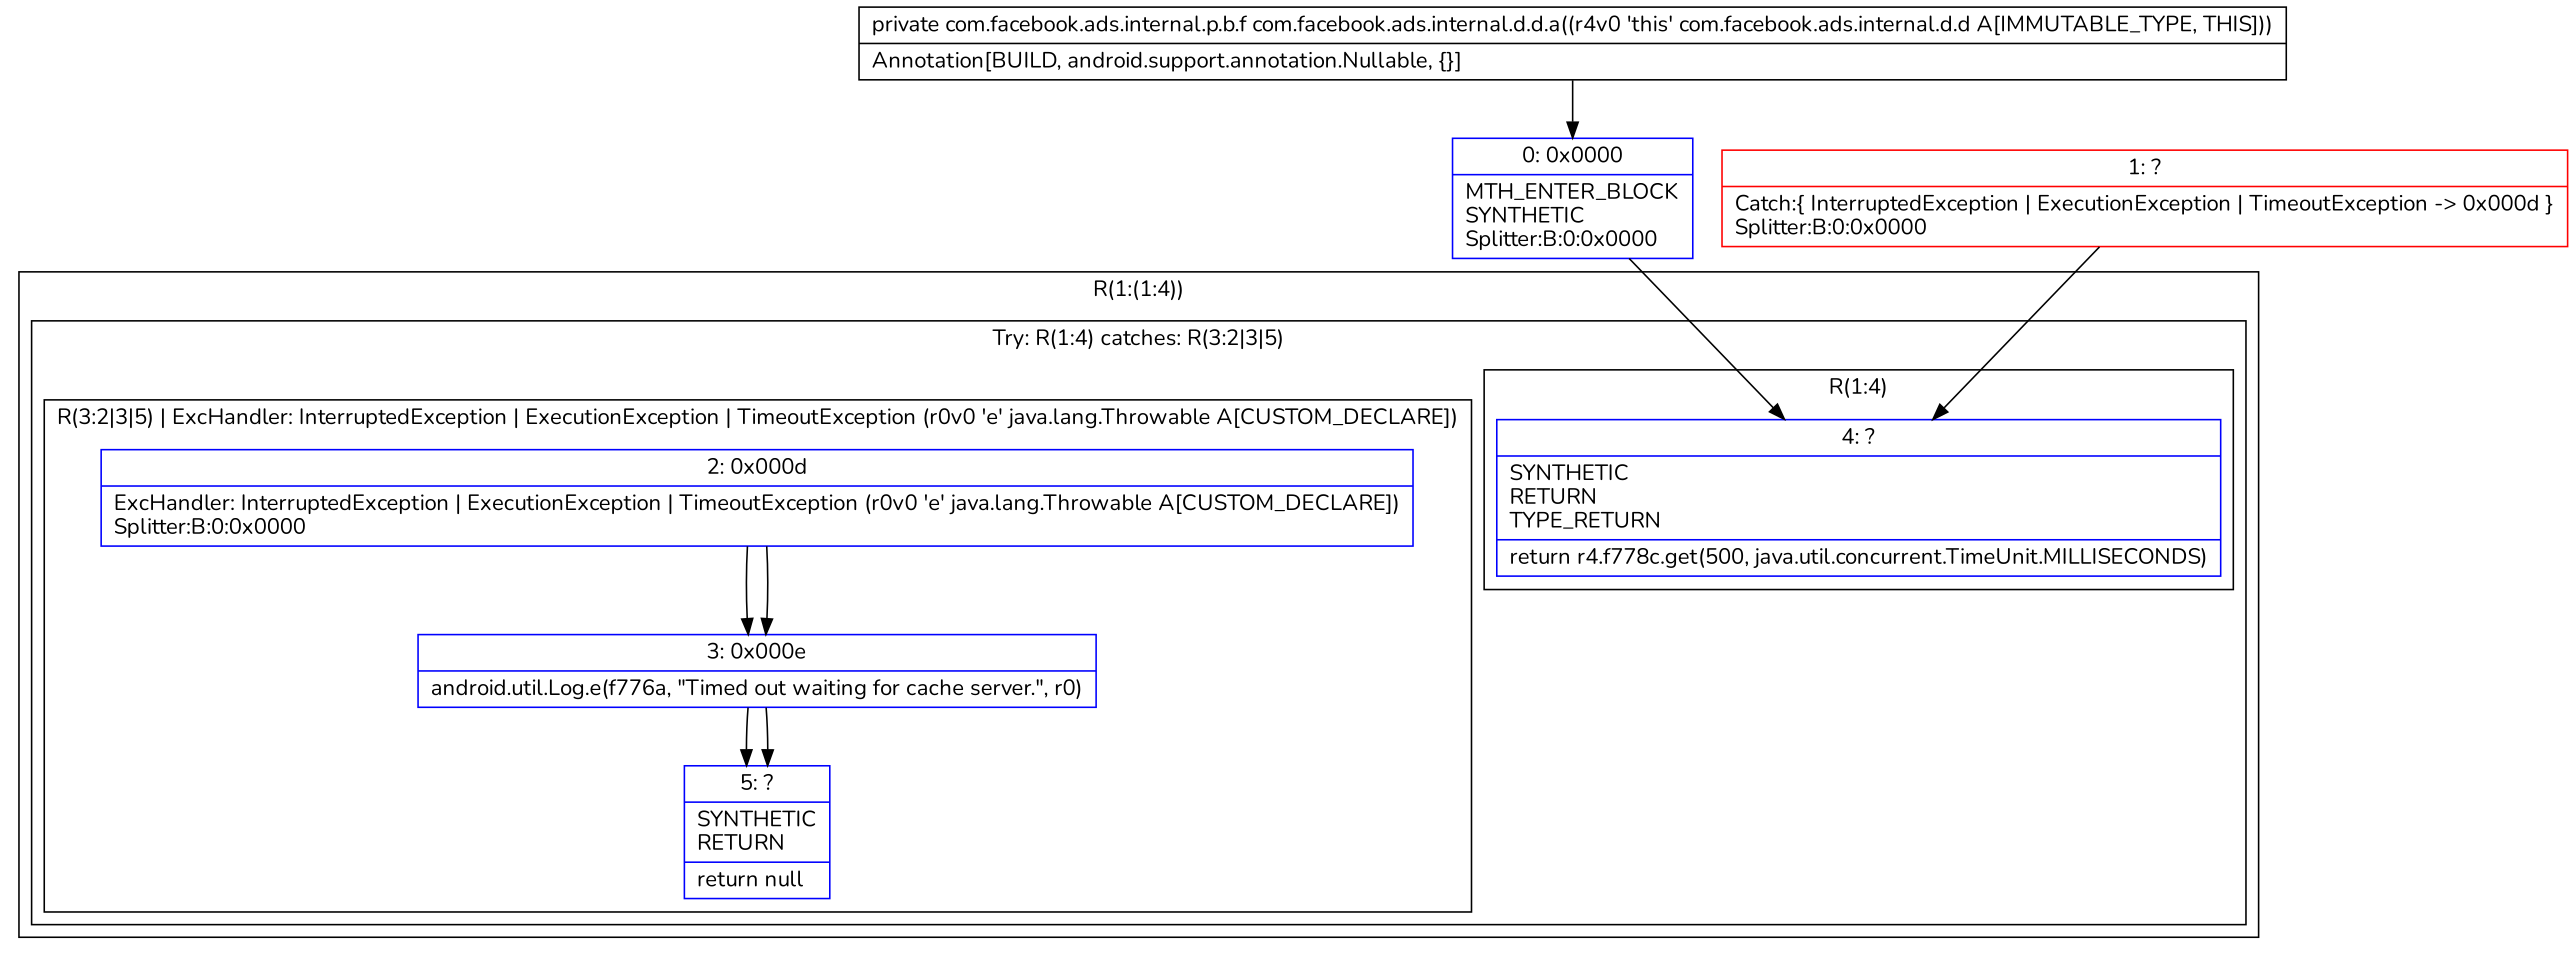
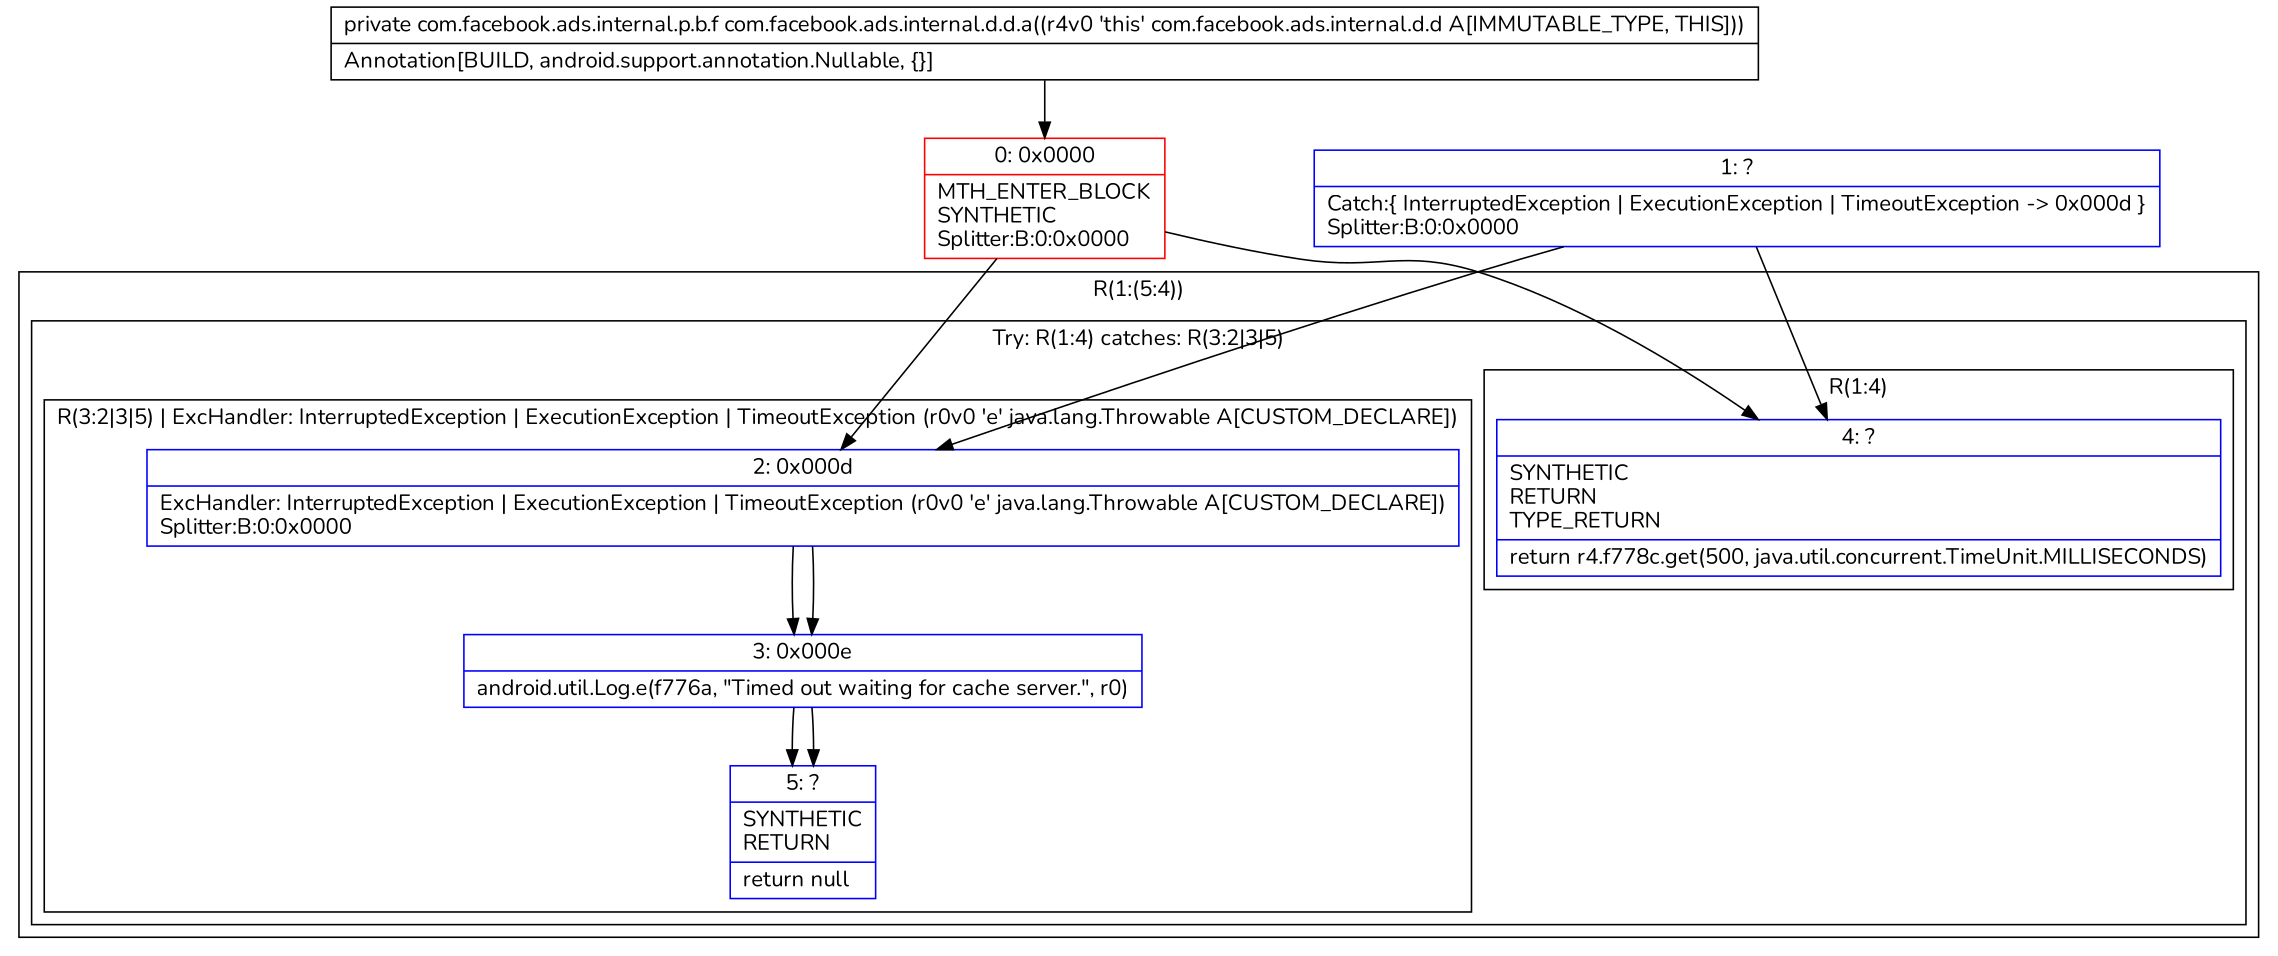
(1573, 198) -> (1045, 198)
(2145, 198) -> (1737, 198)
(1139, 290) -> (1139, 290)
none -> (1257, 342)
none -> (924, 348)
